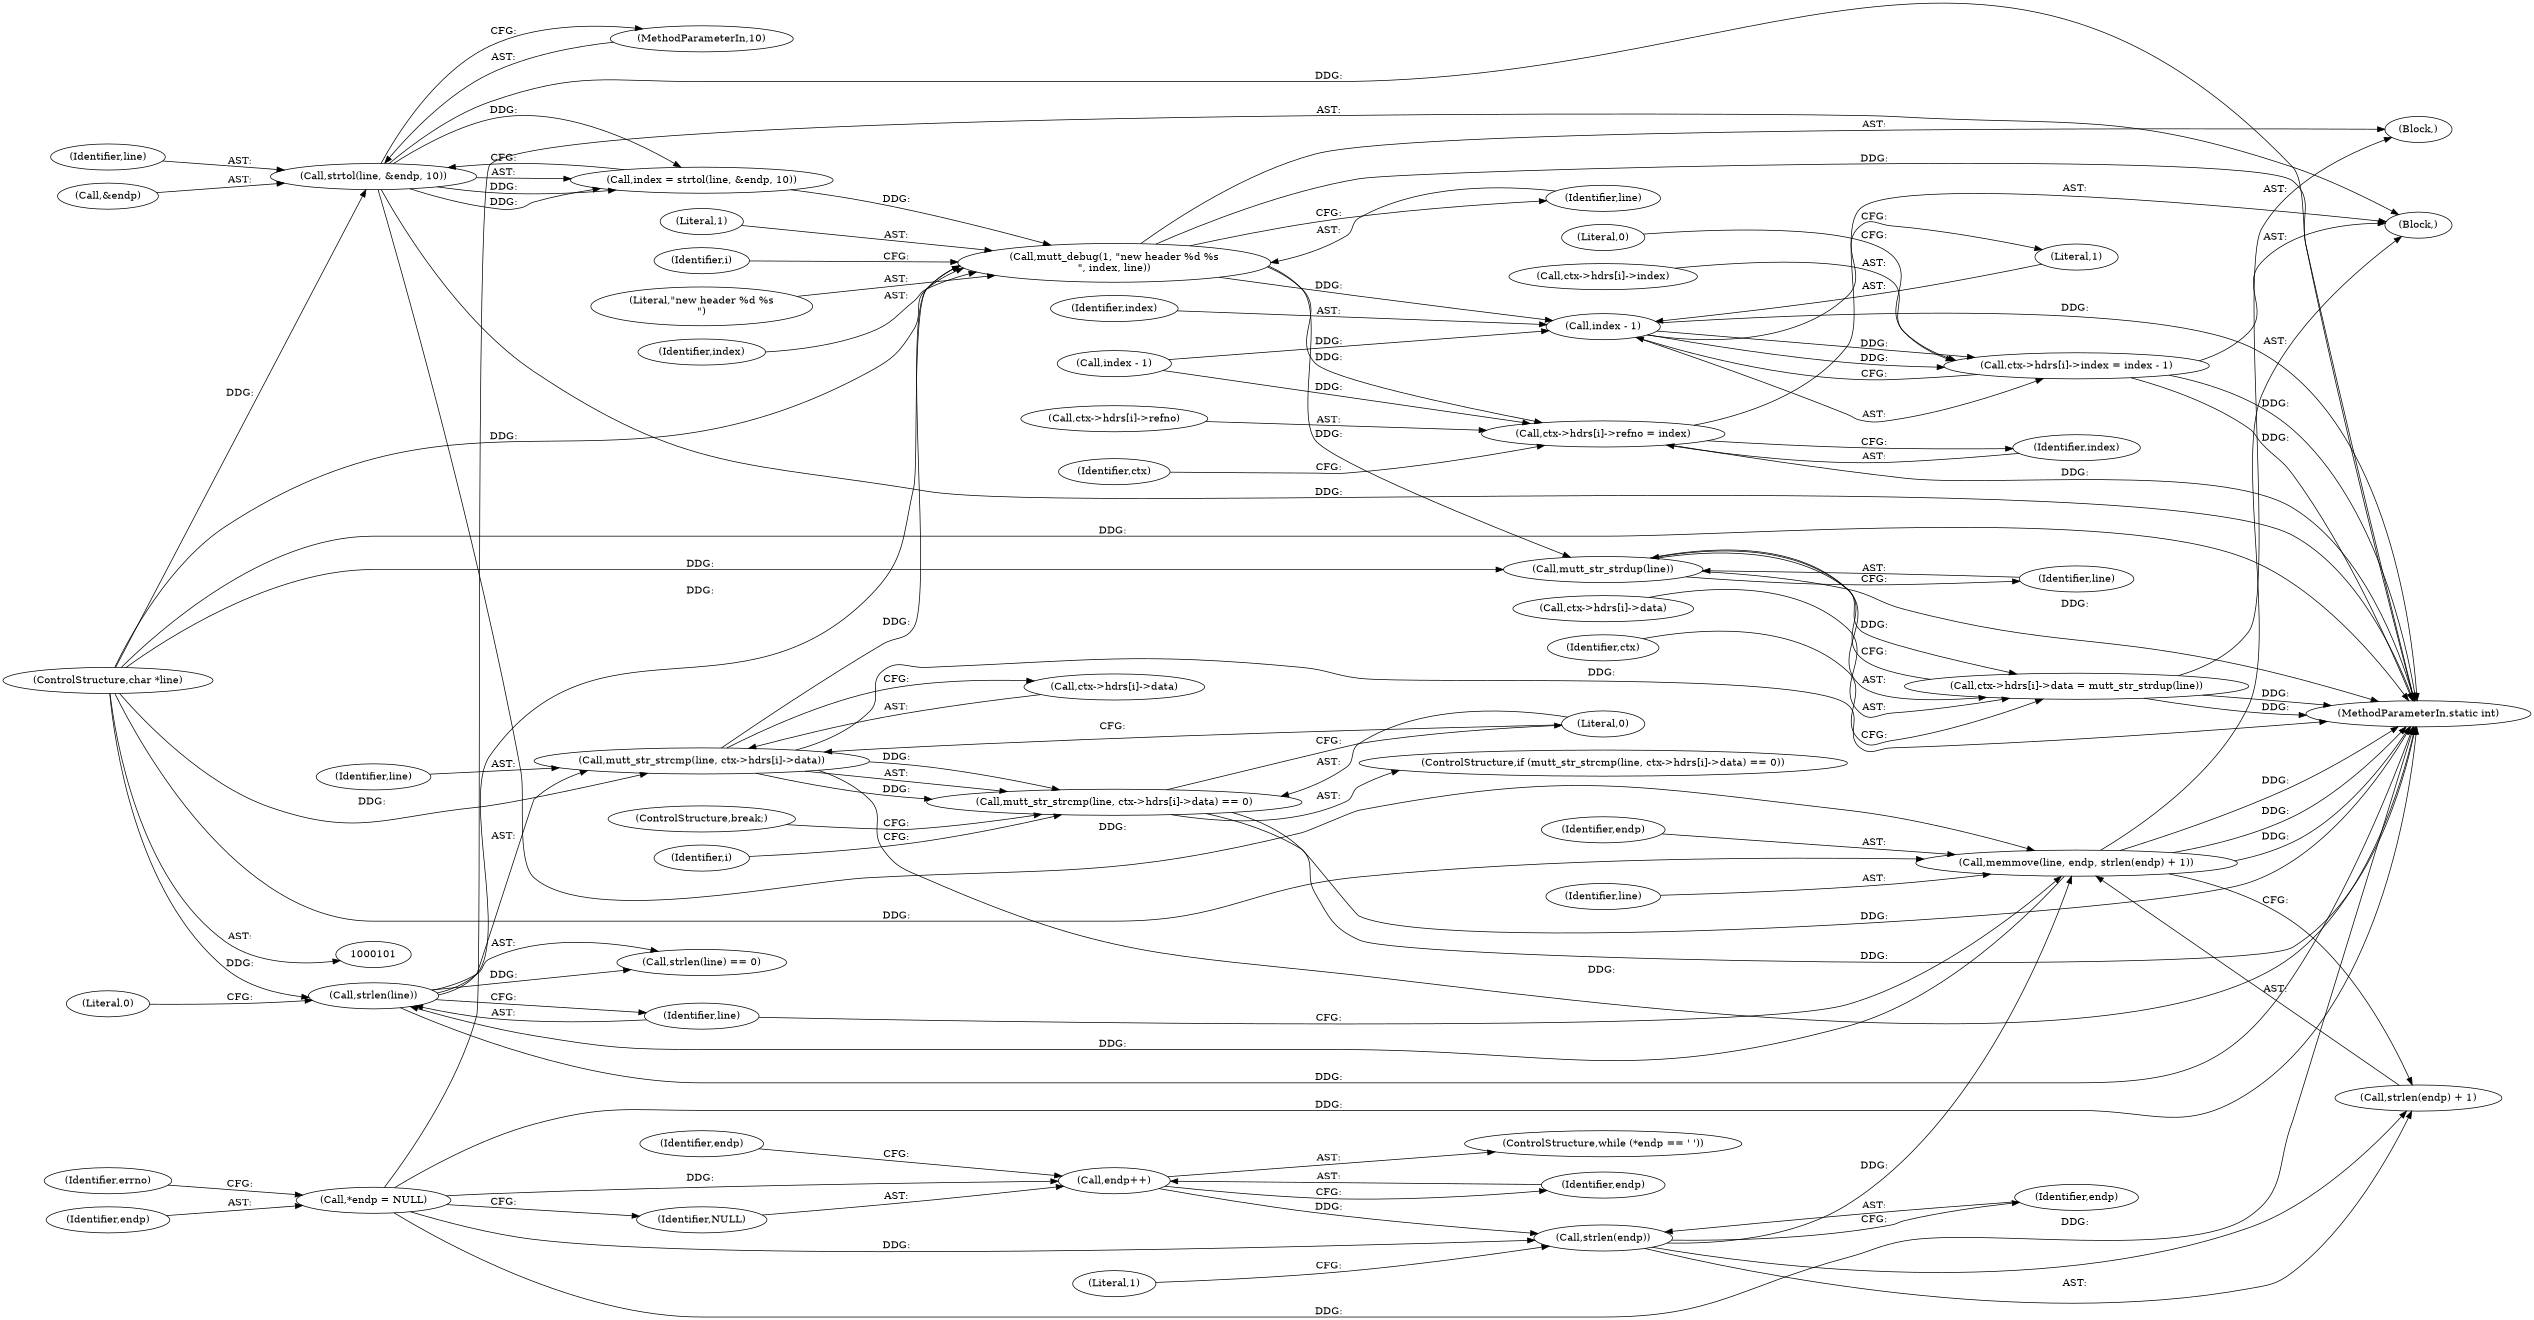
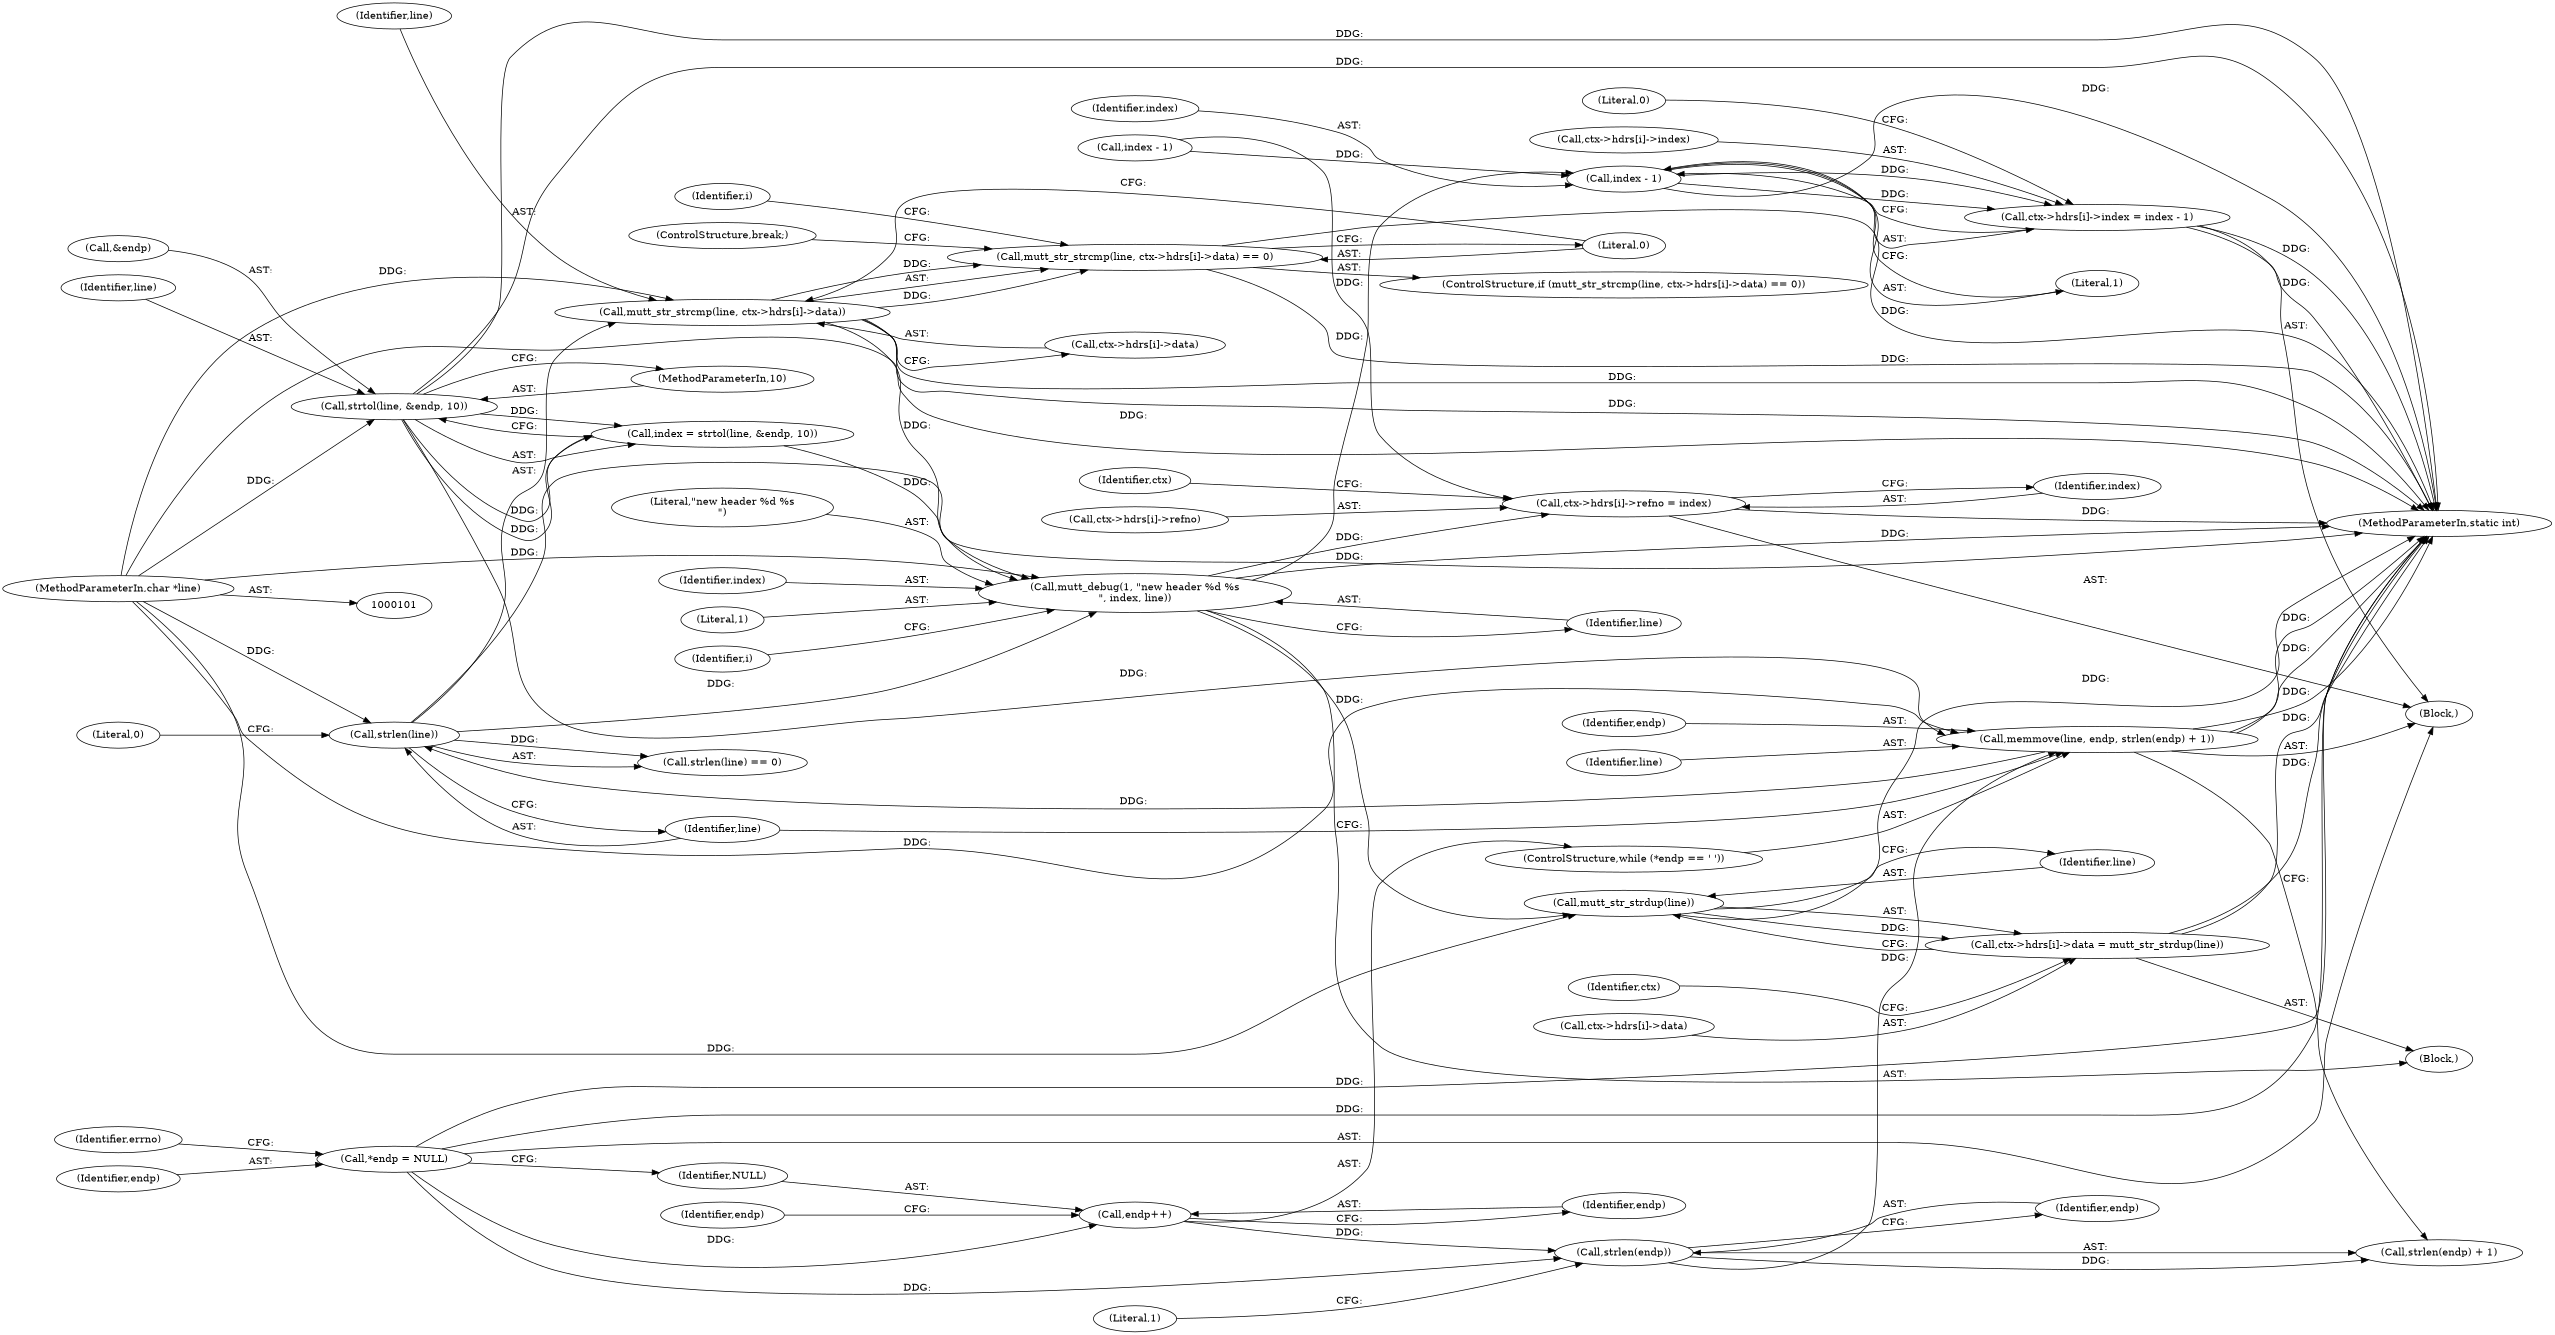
(108, 680) -> (118, 589)
(2251, 983) -> (1909, 822)
